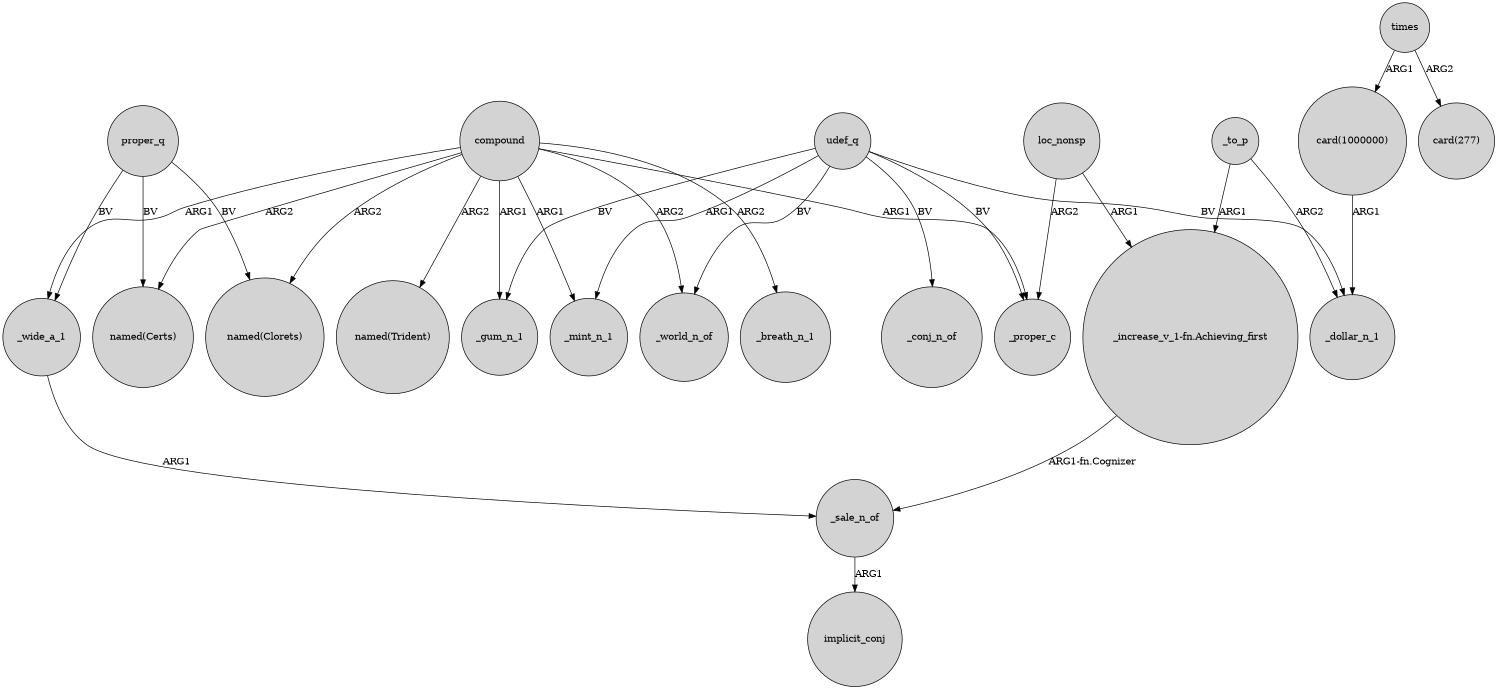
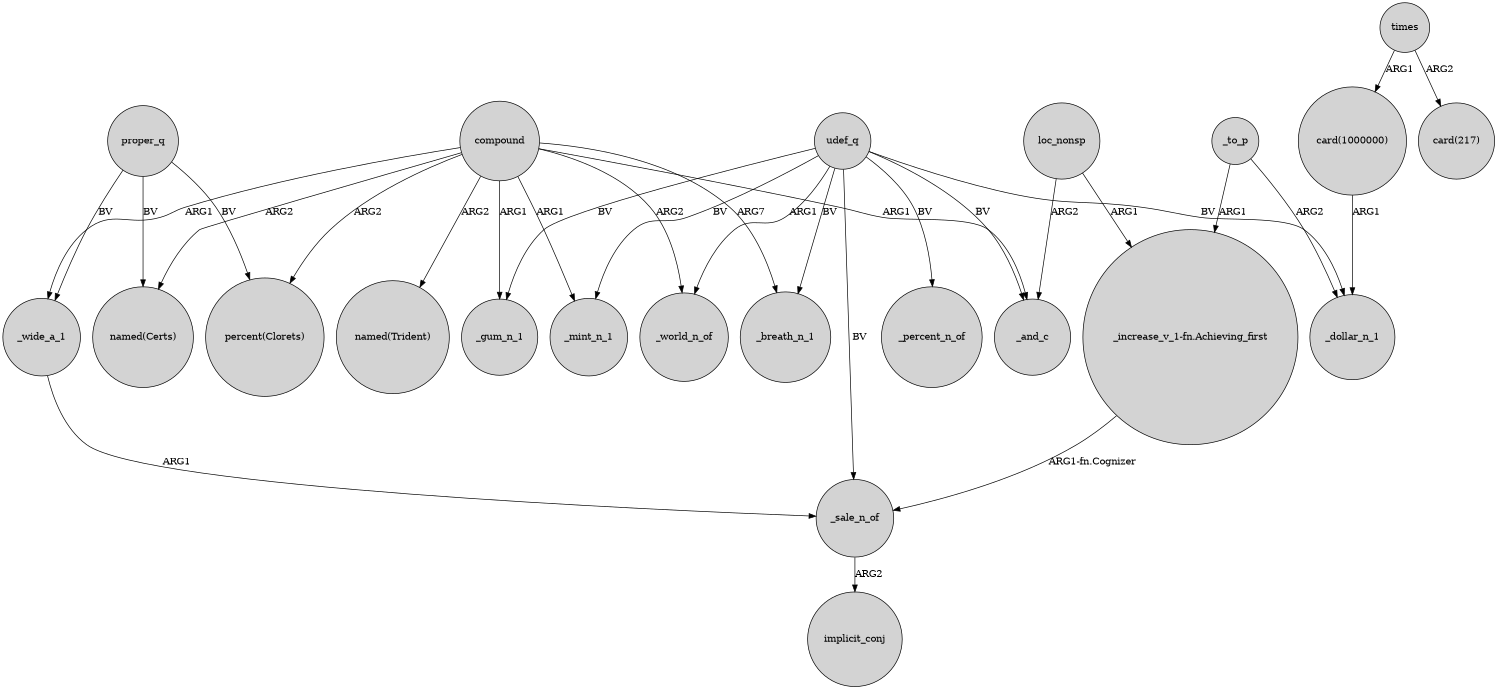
(1457, 141) -> (1457, 141)
(720, 212) -> (720, 212)
(751, 212) -> (751, 212)
(804, 212) -> (804, 212)
none -> (817, 228)
none -> (849, 321)
(265, 337) -> (265, 337)
(932, 337) -> (932, 337)
(1033, 337) -> (1033, 337)
(869, 575) -> (869, 575)
